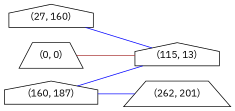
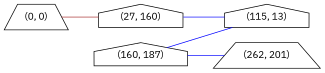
(106, 55) -> (80, 17)
